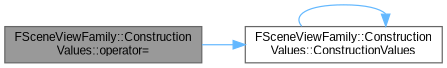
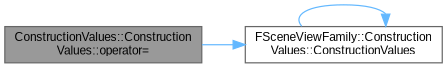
(103, 45) -> (103, 45)
